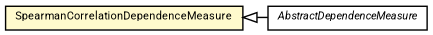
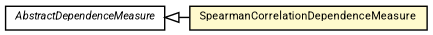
(263, 17) -> (184, 17)
